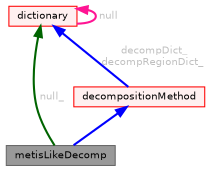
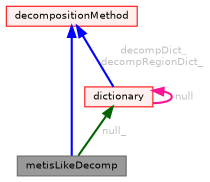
(95, 60) -> (98, 61)
